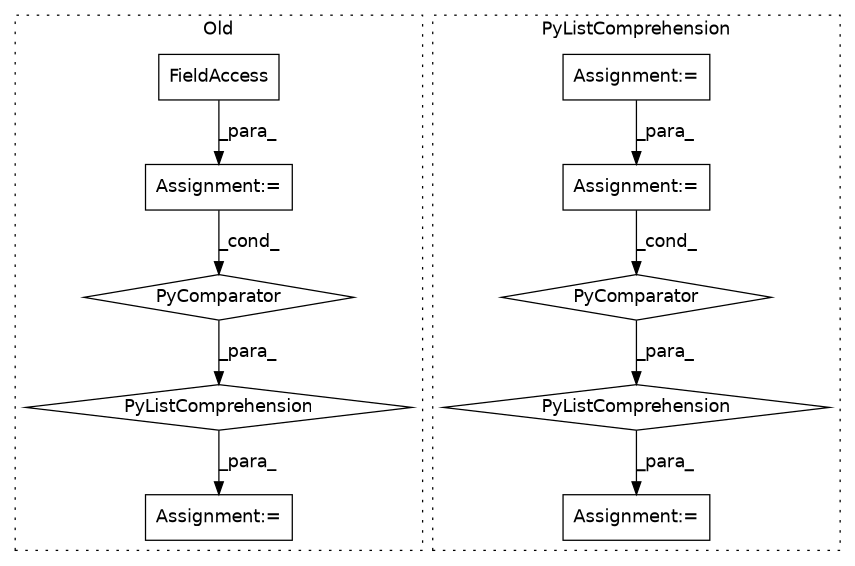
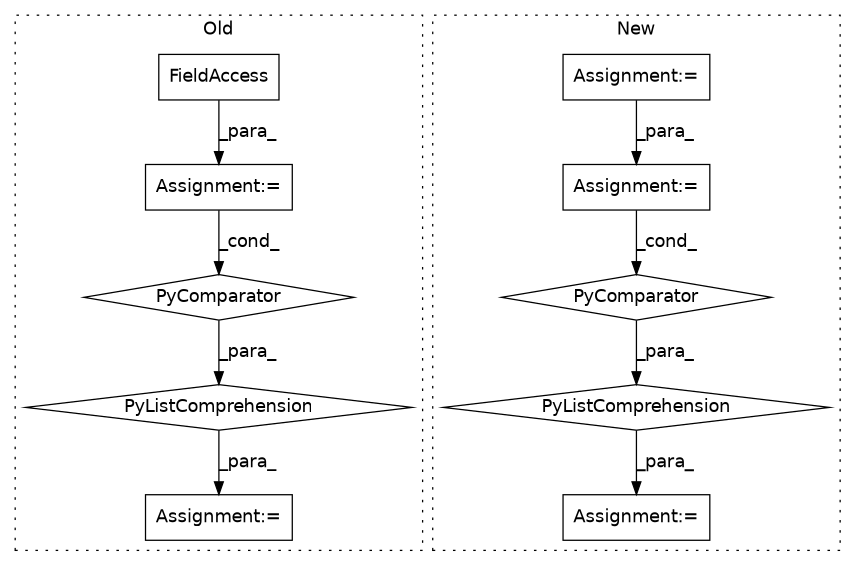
(636, 30) -> (636, 30)
